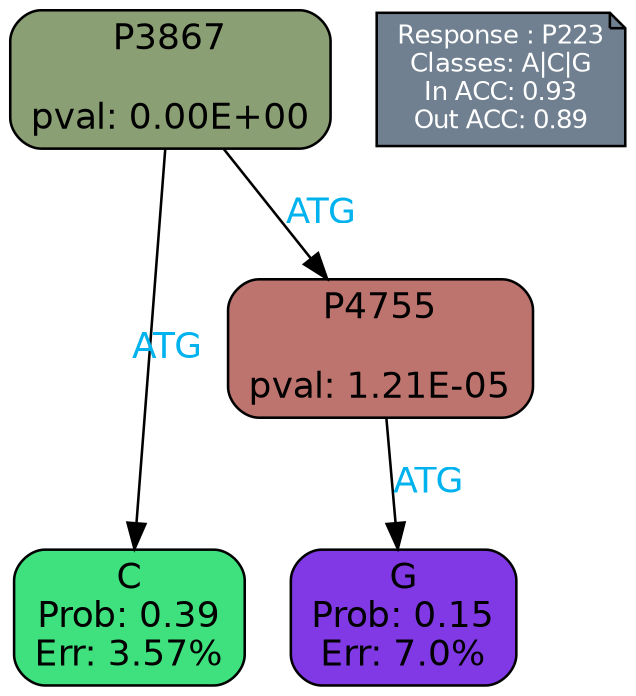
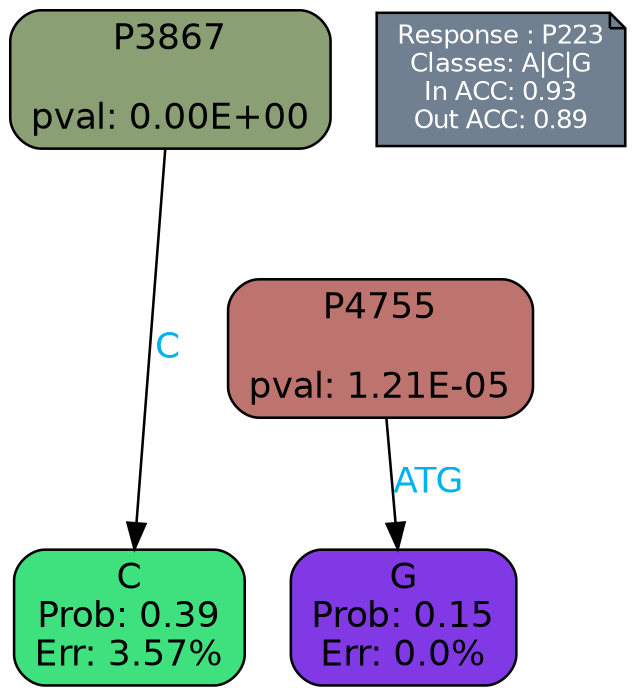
(267, 204) -> none
(168, 348) -> (168, 348)
(404, 618) -> (404, 618)
